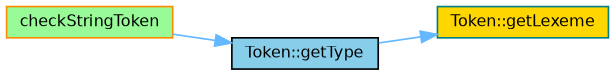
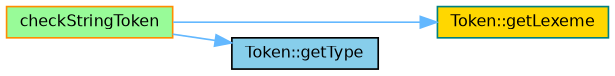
(400, 40) -> (297, 22)
